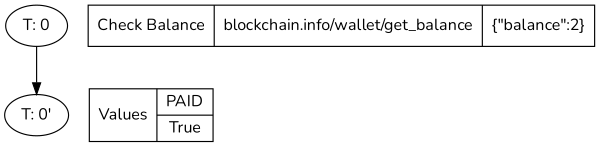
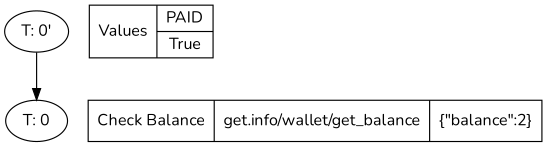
(348, 25) -> (322, 120)
(37, 65) -> (37, 70)
